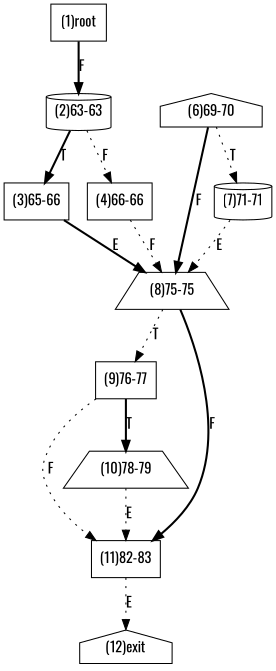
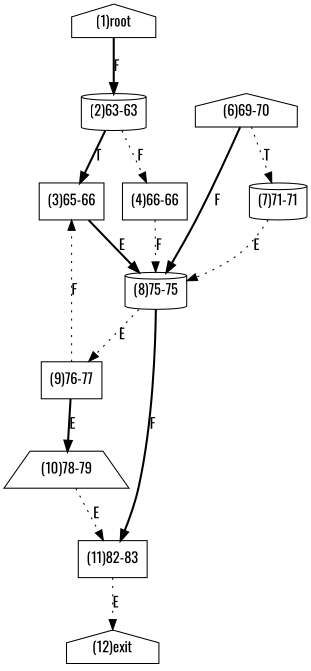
(79, 23) -> (114, 23)
(172, 291) -> (156, 291)
(156, 336) -> (122, 336)
(130, 425) -> (73, 425)
(43, 465) -> (72, 296)
